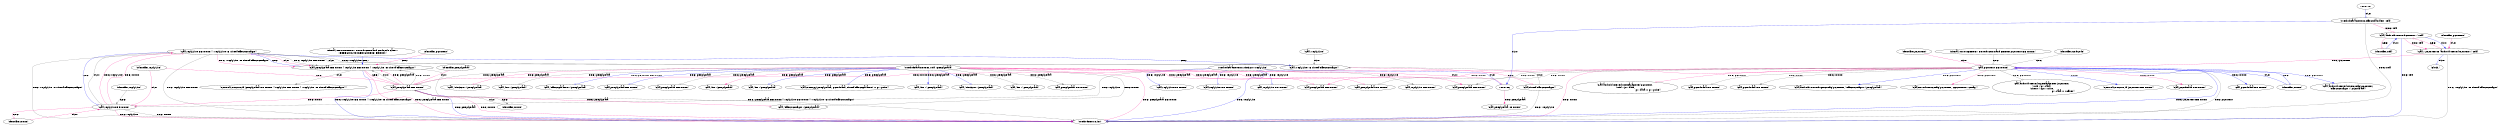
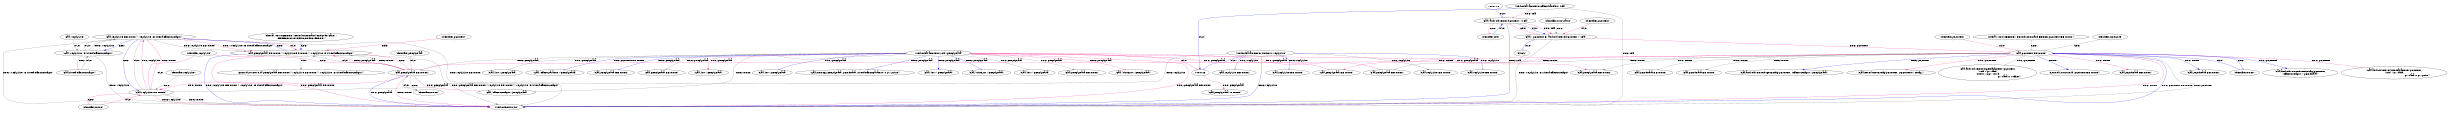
(2366, 13) -> (1499, 13)
none -> (1558, 21)
(1330, 120) -> (278, 104)
